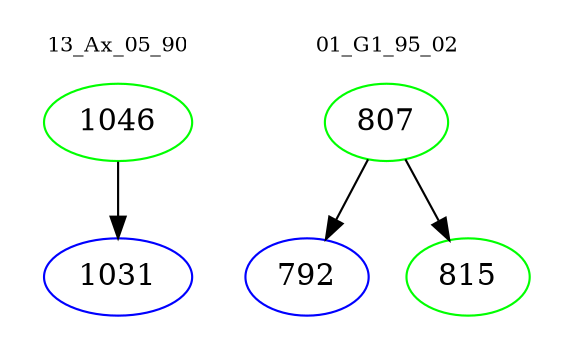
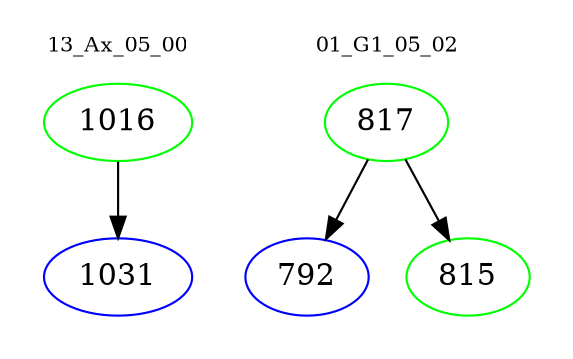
(118, 46) -> (118, 46)
(388, 46) -> (388, 46)
(118, 122) -> (118, 122)
(386, 122) -> (386, 122)
